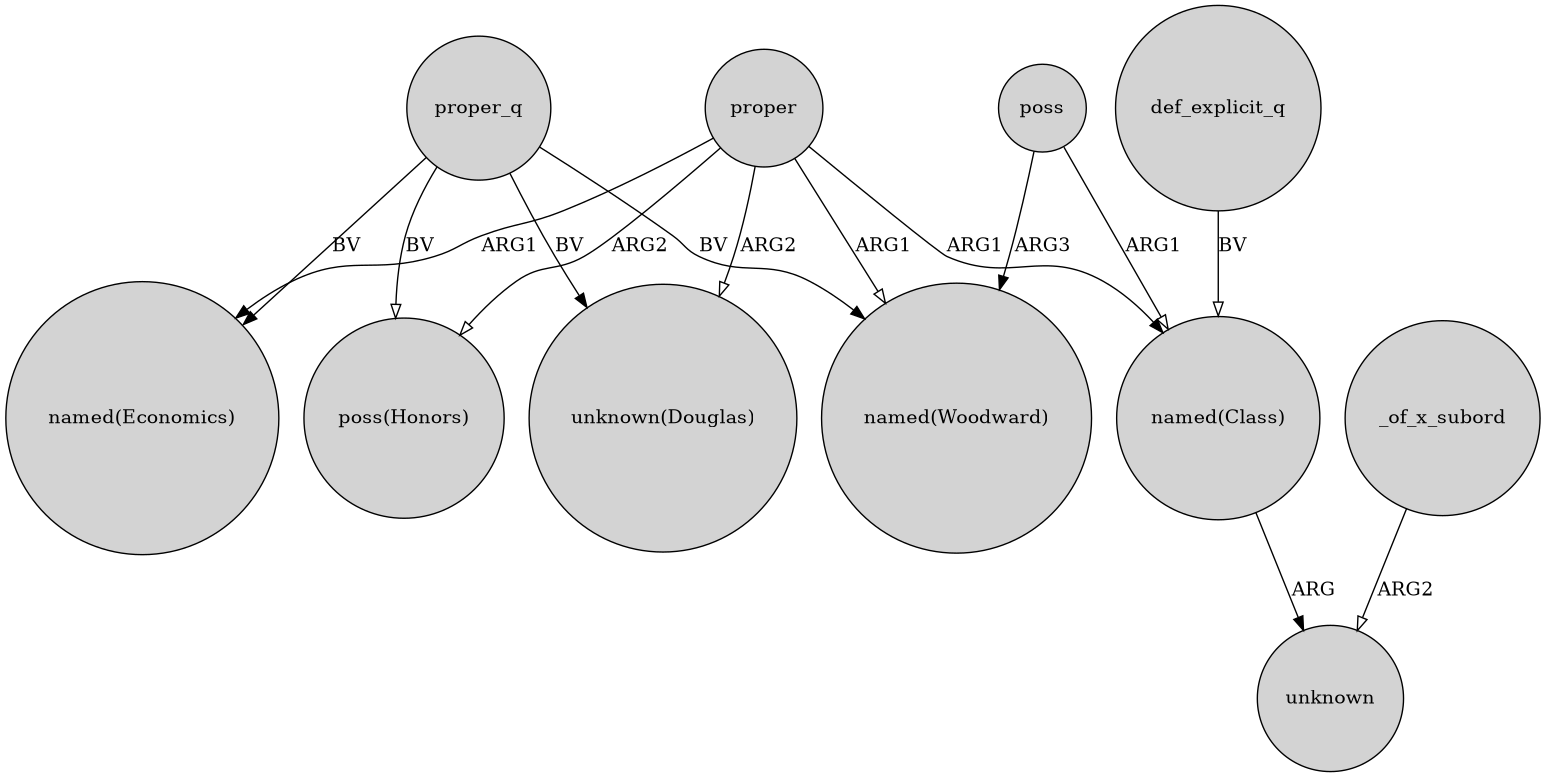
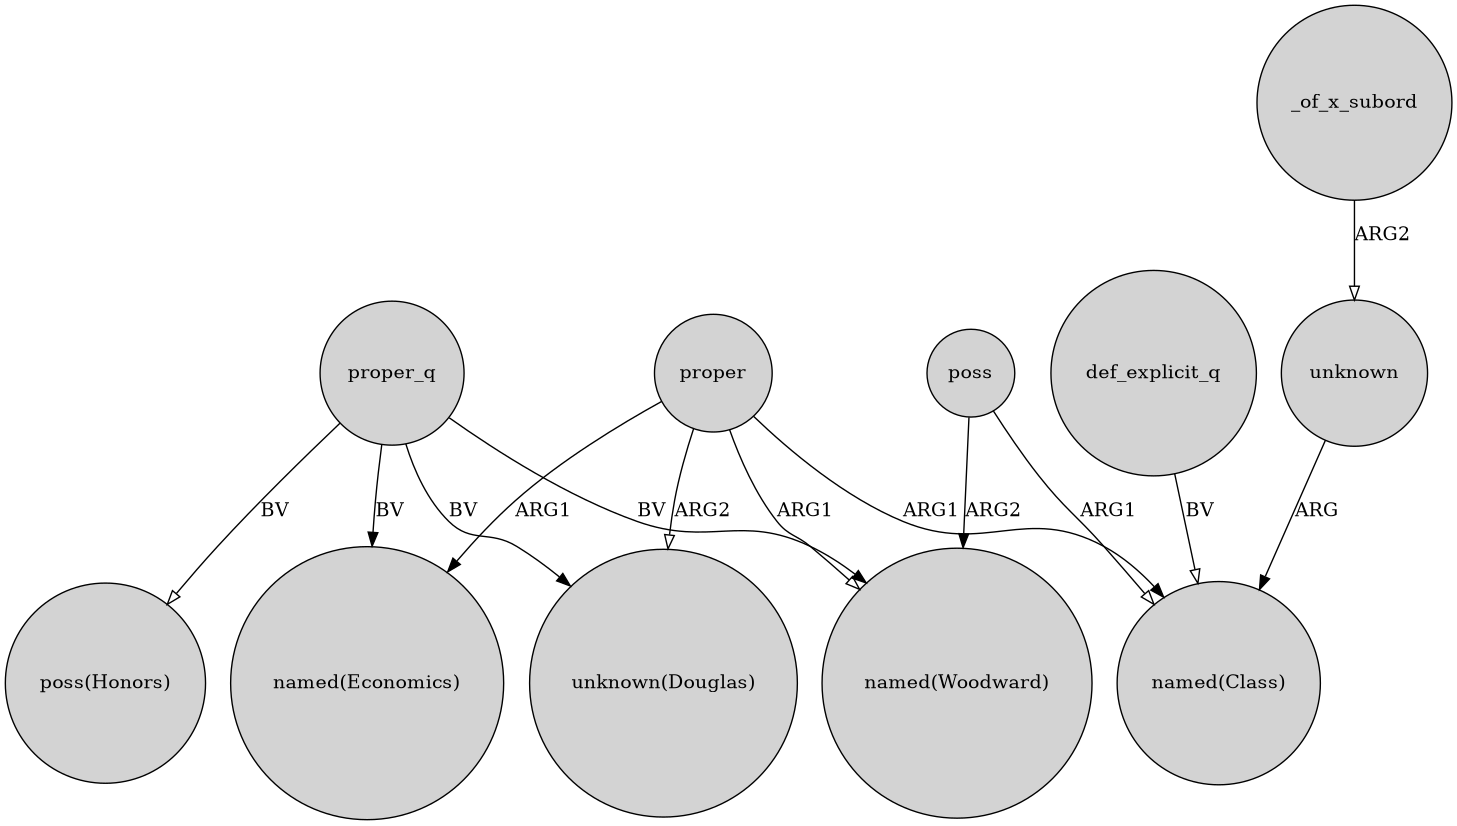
(600, 246) -> none
(1043, 246) -> (994, 511)
(1277, 565) -> (1295, 508)
